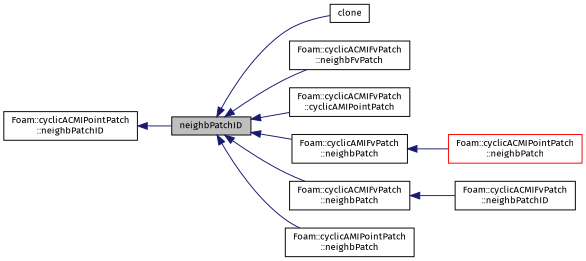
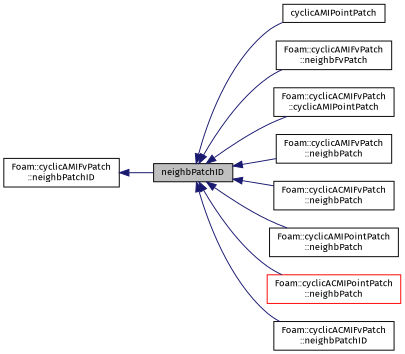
(350, 13) -> (334, 13)
(350, 55) -> (334, 55)
(71, 126) -> (62, 173)
(433, 149) -> (237, 238)
(437, 196) -> (229, 263)
